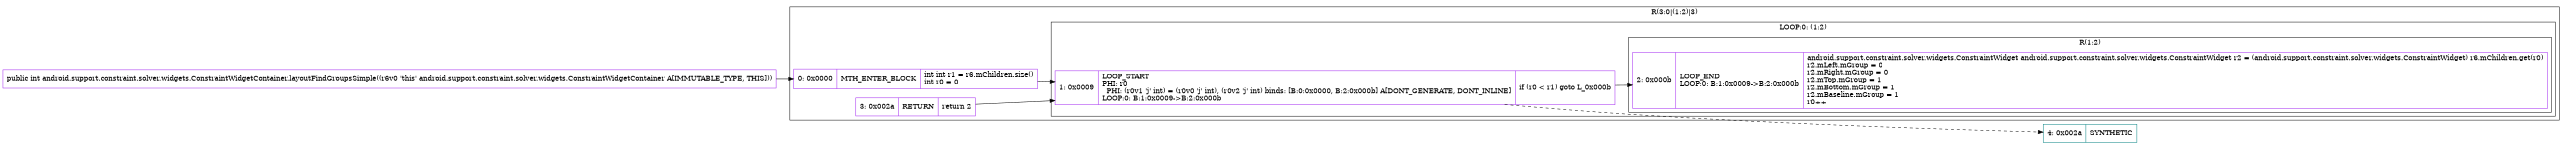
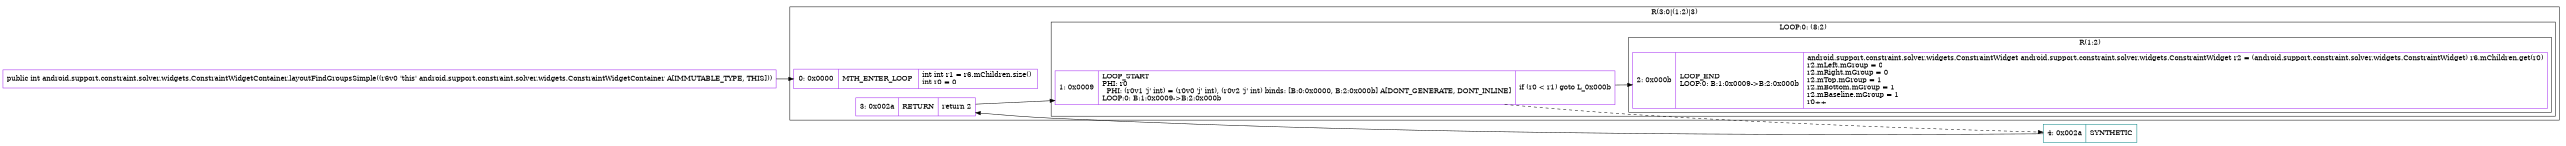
(1803, 28) -> (1803, 28)
(879, 79) -> (877, 79)
(1044, 82) -> none
none -> (1512, 132)
